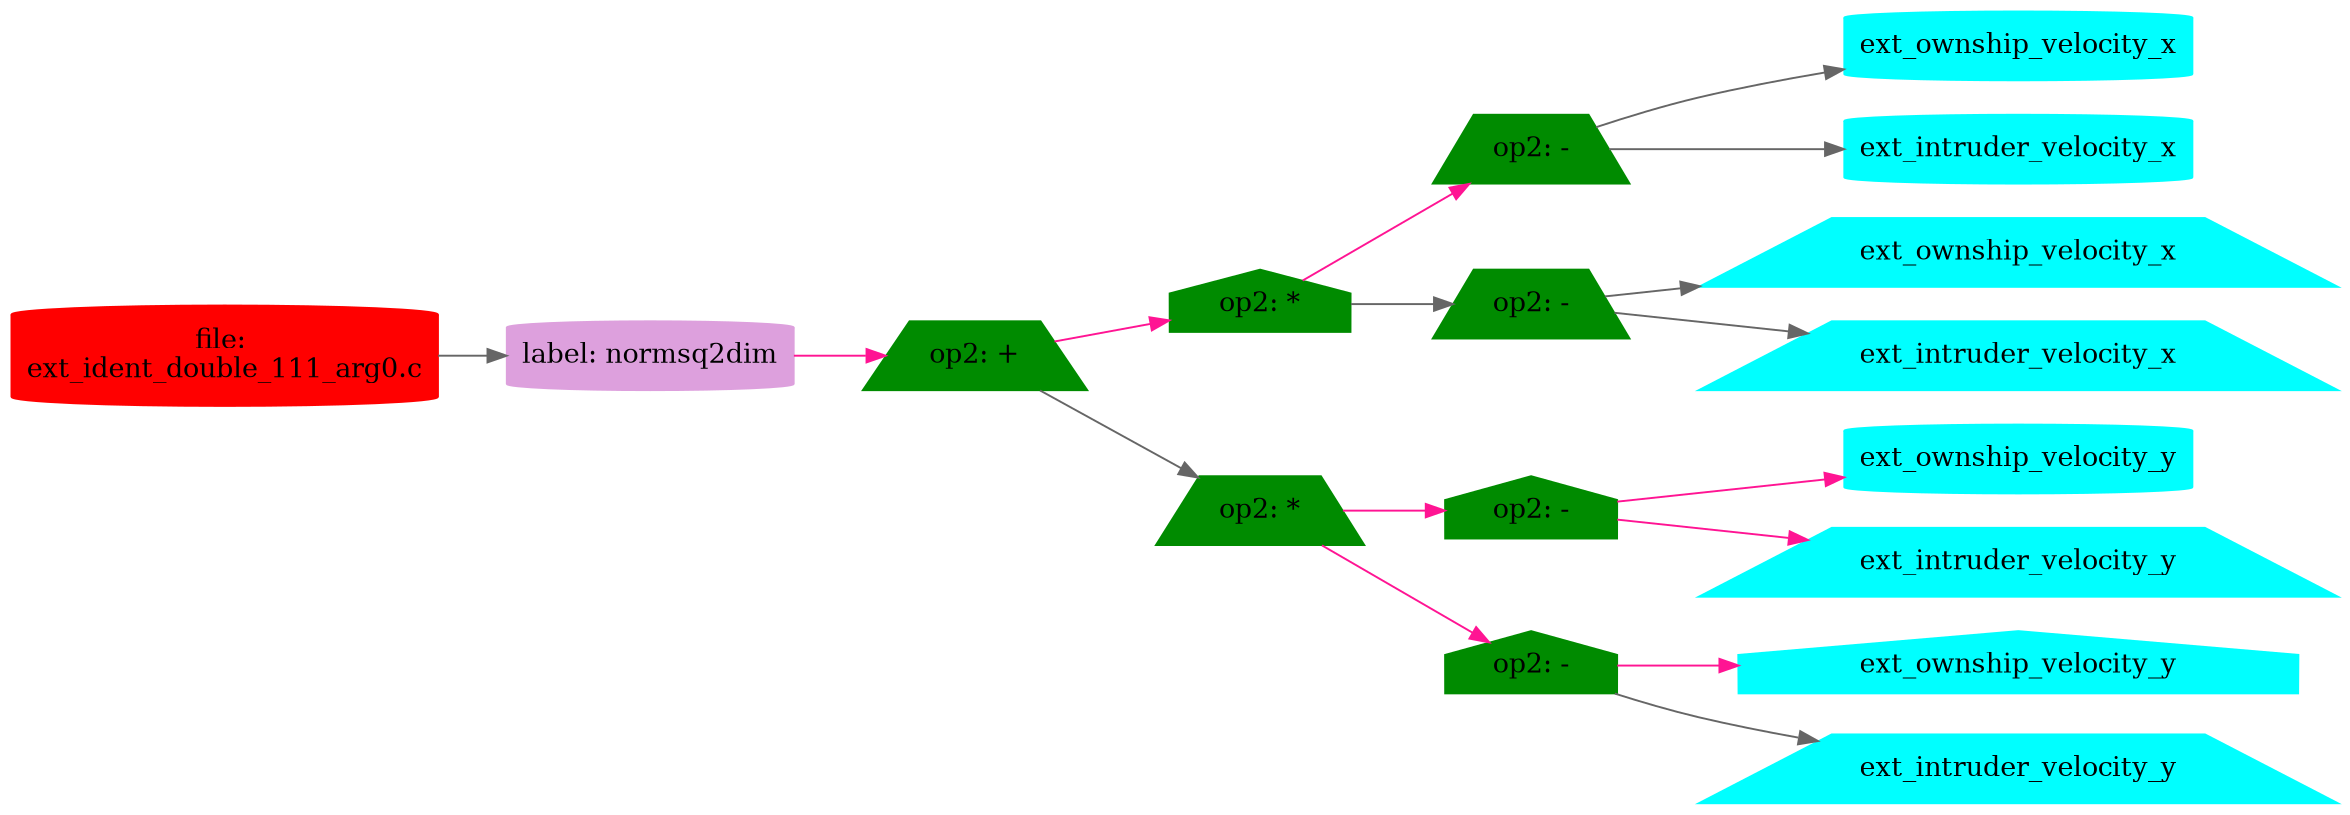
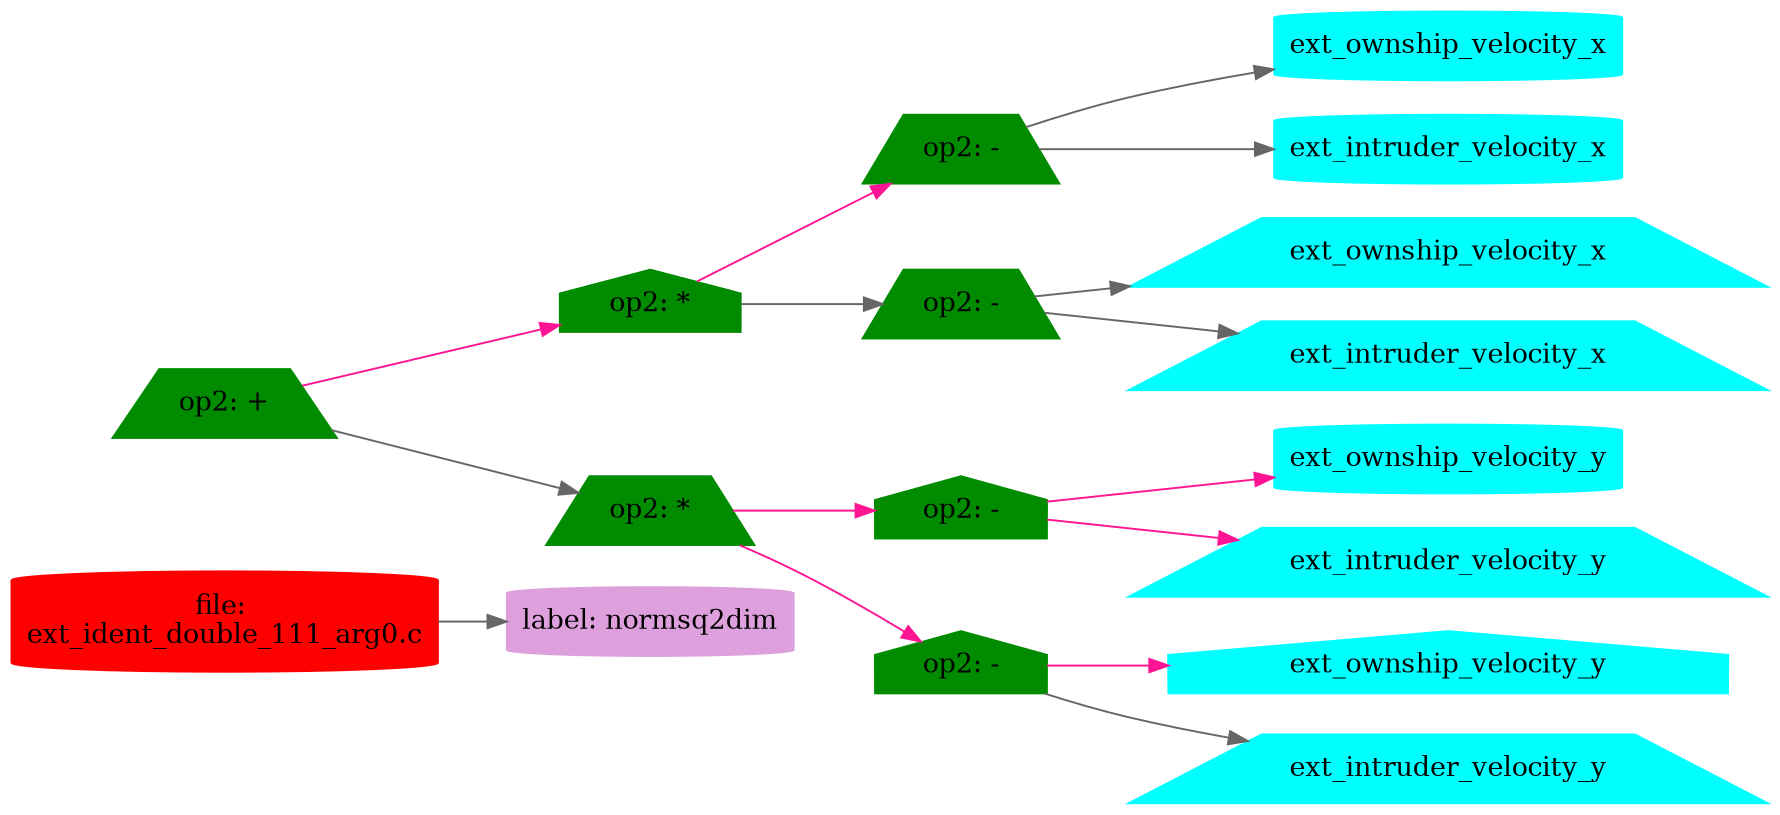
(830, 356) -> none
